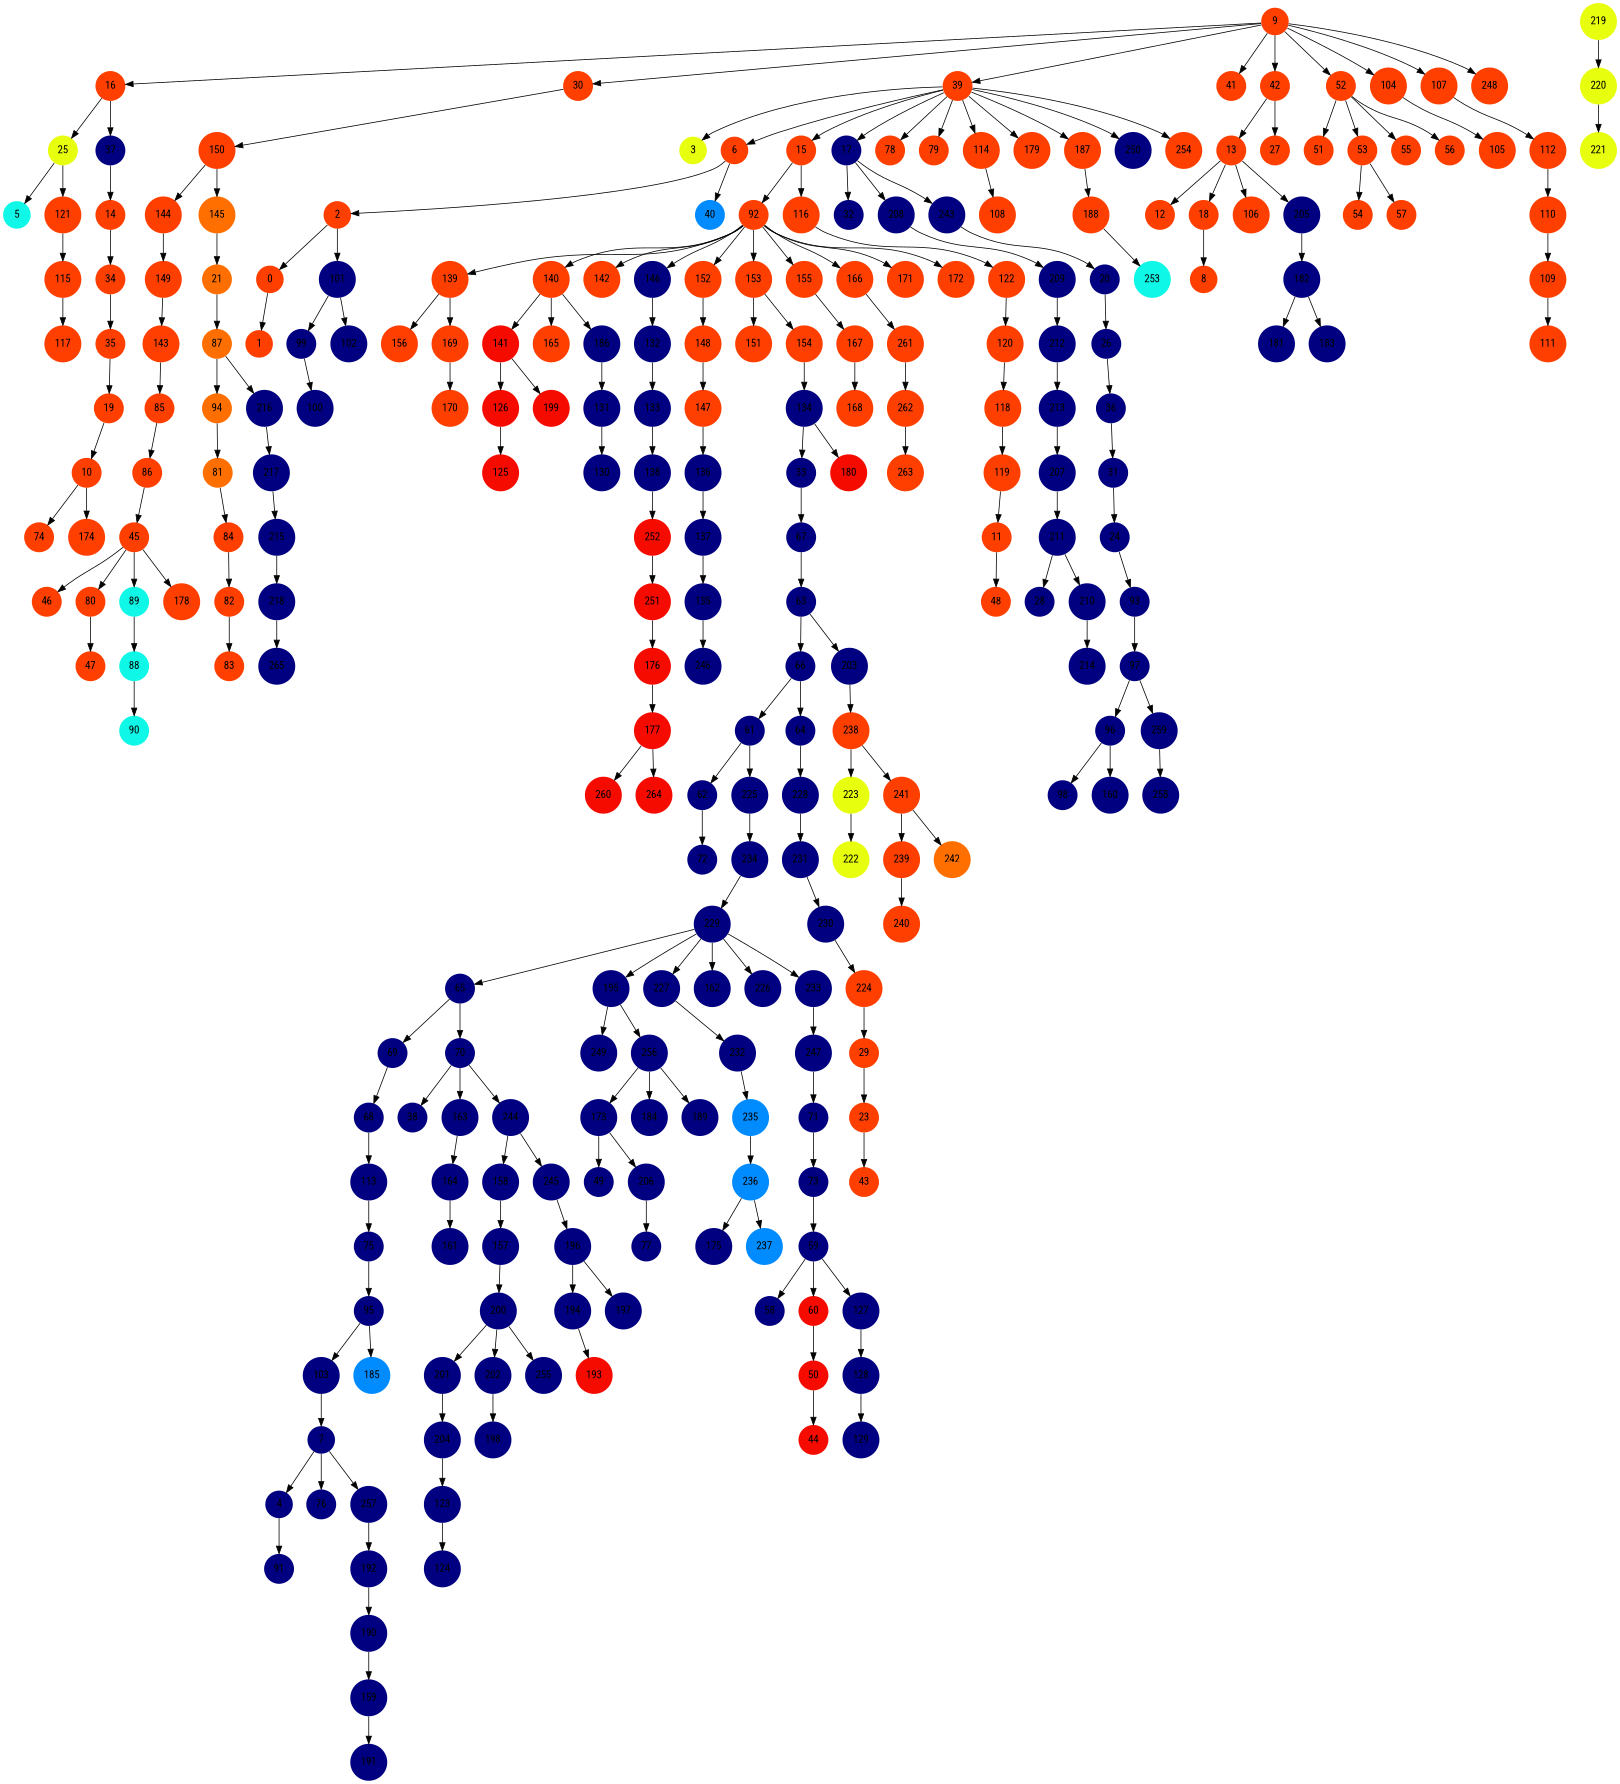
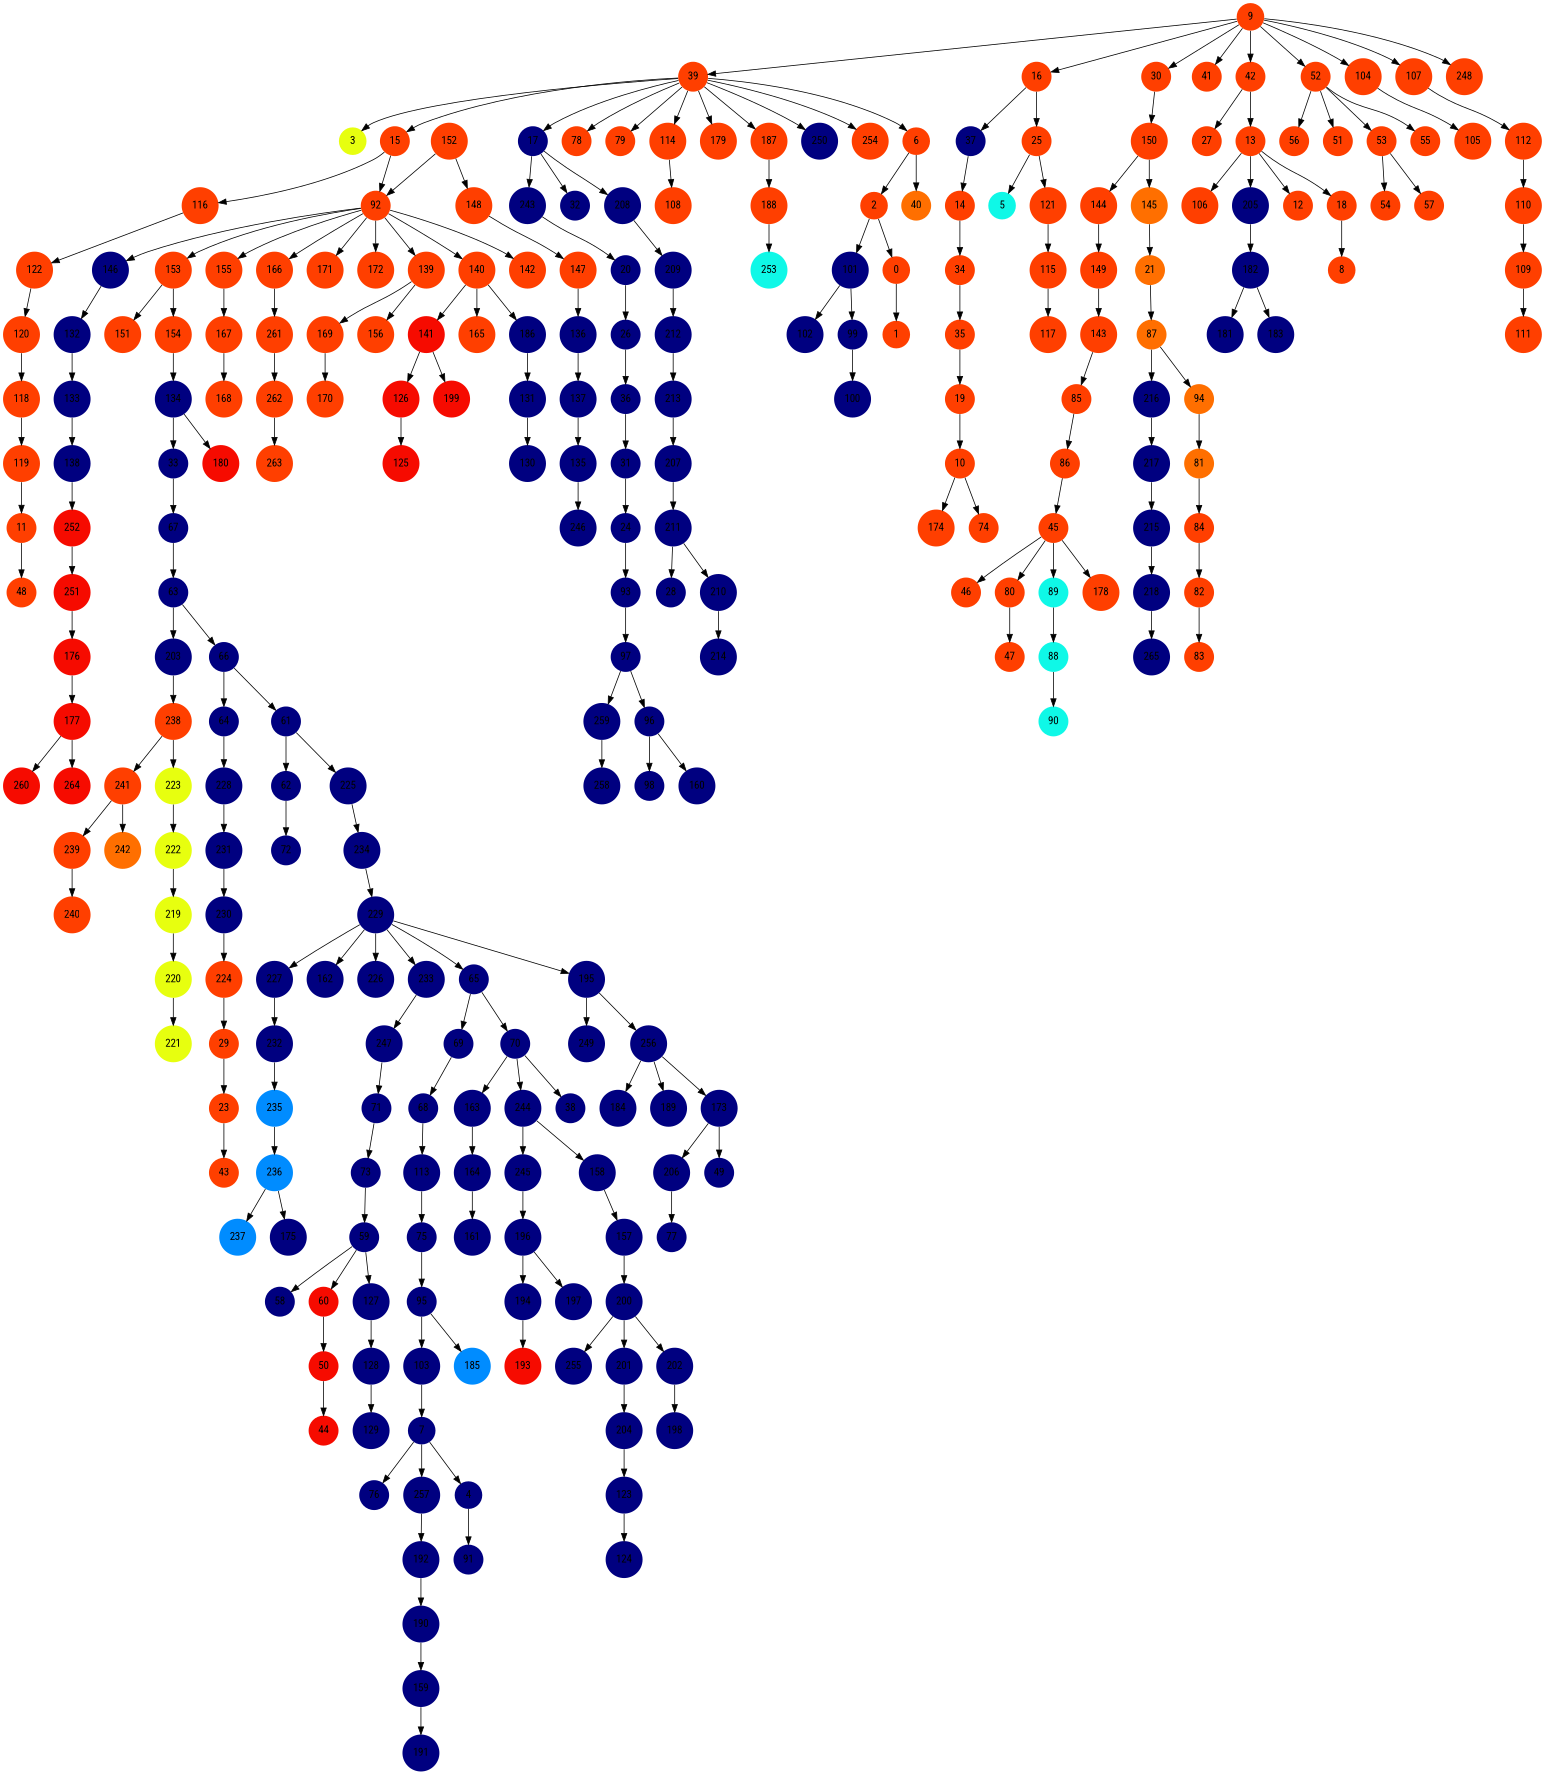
(63, 150) -> (1037, 141)
(710, 215) -> (916, 206)
(732, 243) -> (414, 172)
none -> (173, 879)
